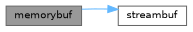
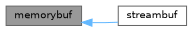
(95, 9) -> (105, 23)
